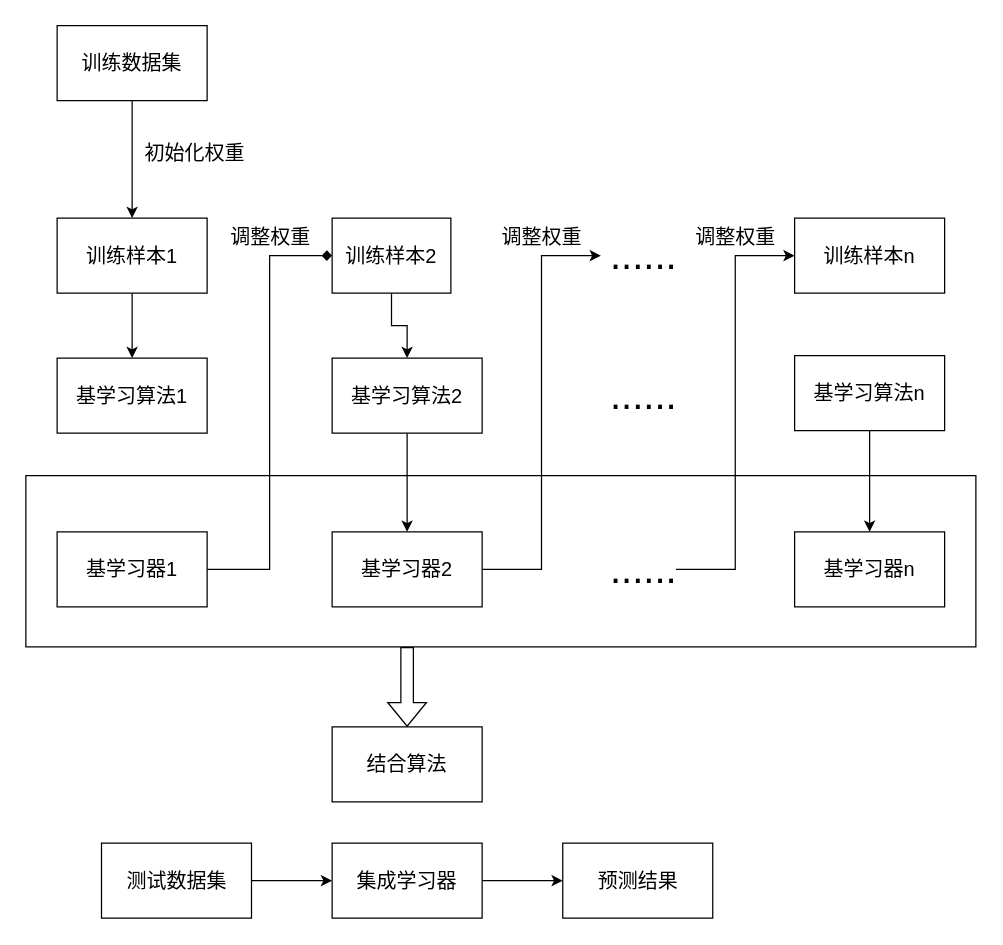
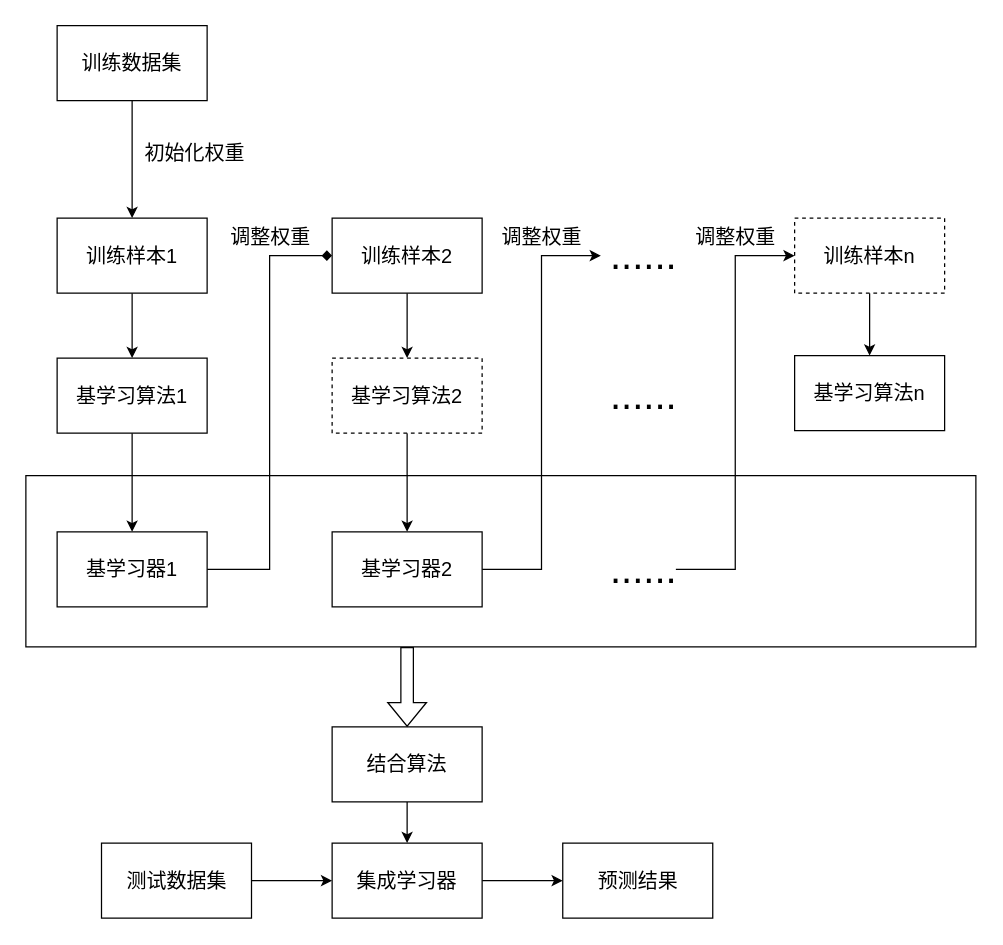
(391, 256) -> (407, 256)
(869, 256) -> (869, 256)
none -> (869, 320)
(407, 396) -> (407, 396)
(869, 477) -> none
none -> (132, 479)
(869, 569) -> none
none -> (407, 827)
